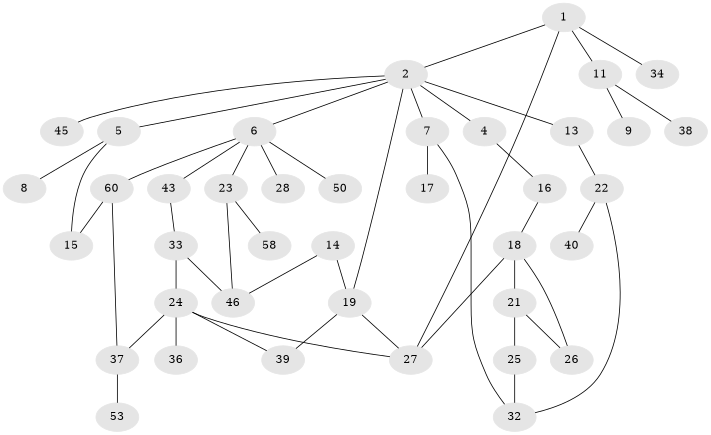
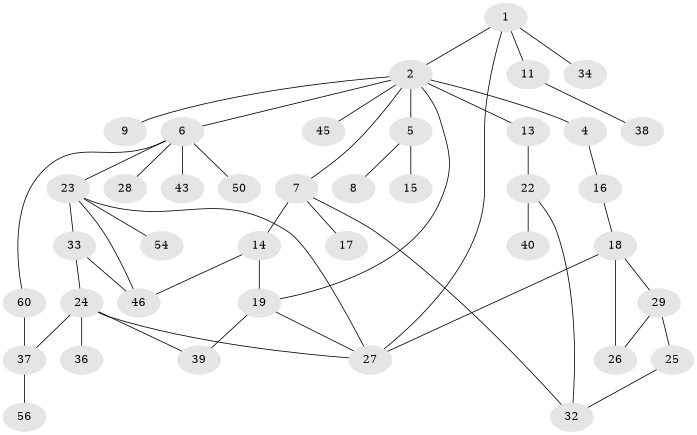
(615, 103) -> (264, 92)
none -> (256, 216)
(92, 217) -> none
(172, 217) -> (71, 217)
none -> (278, 217)
(270, 246) -> (162, 246)
(515, 303) -> (659, 303)
(117, 417) -> (25, 417)
